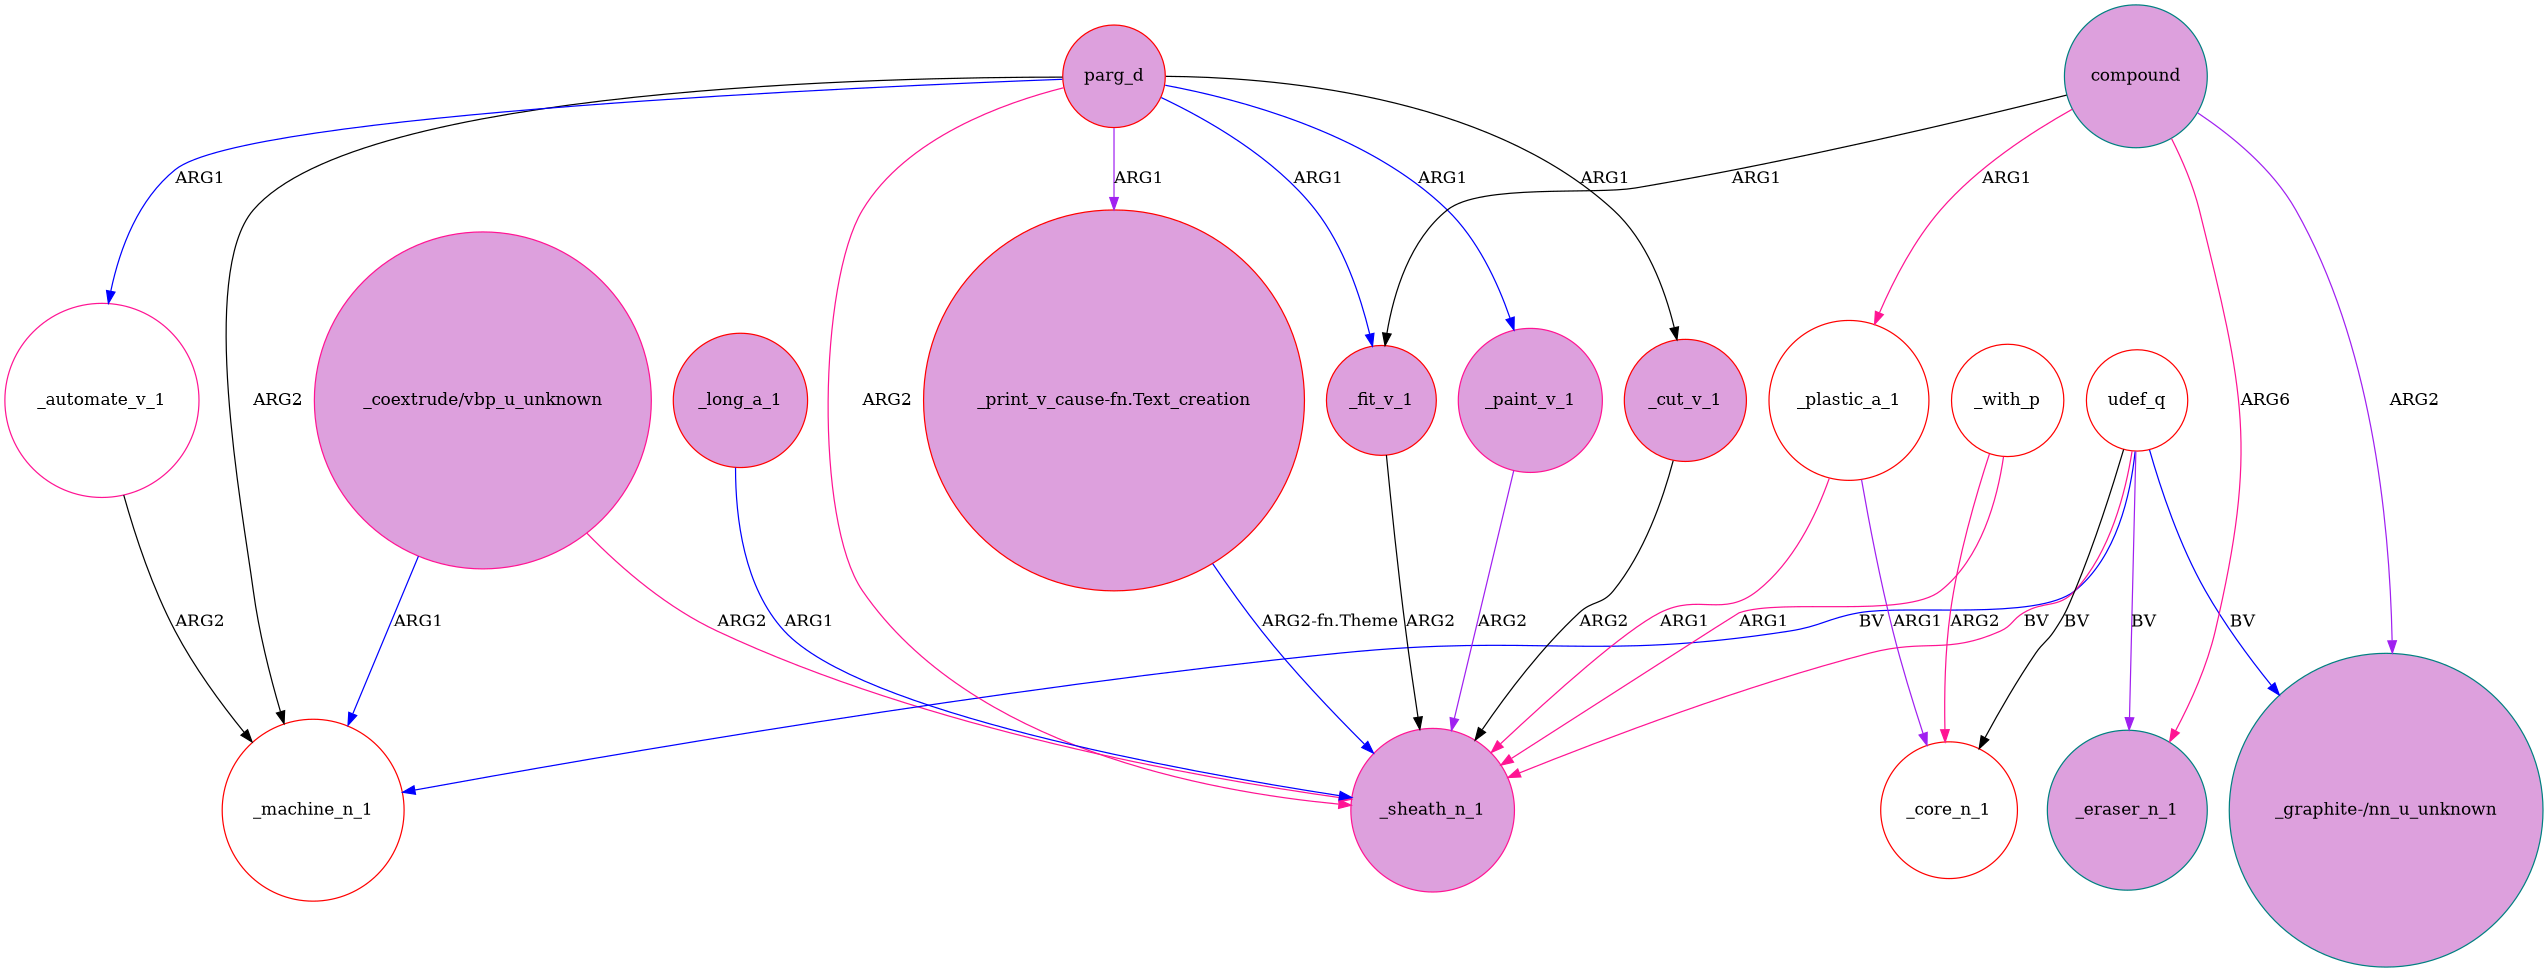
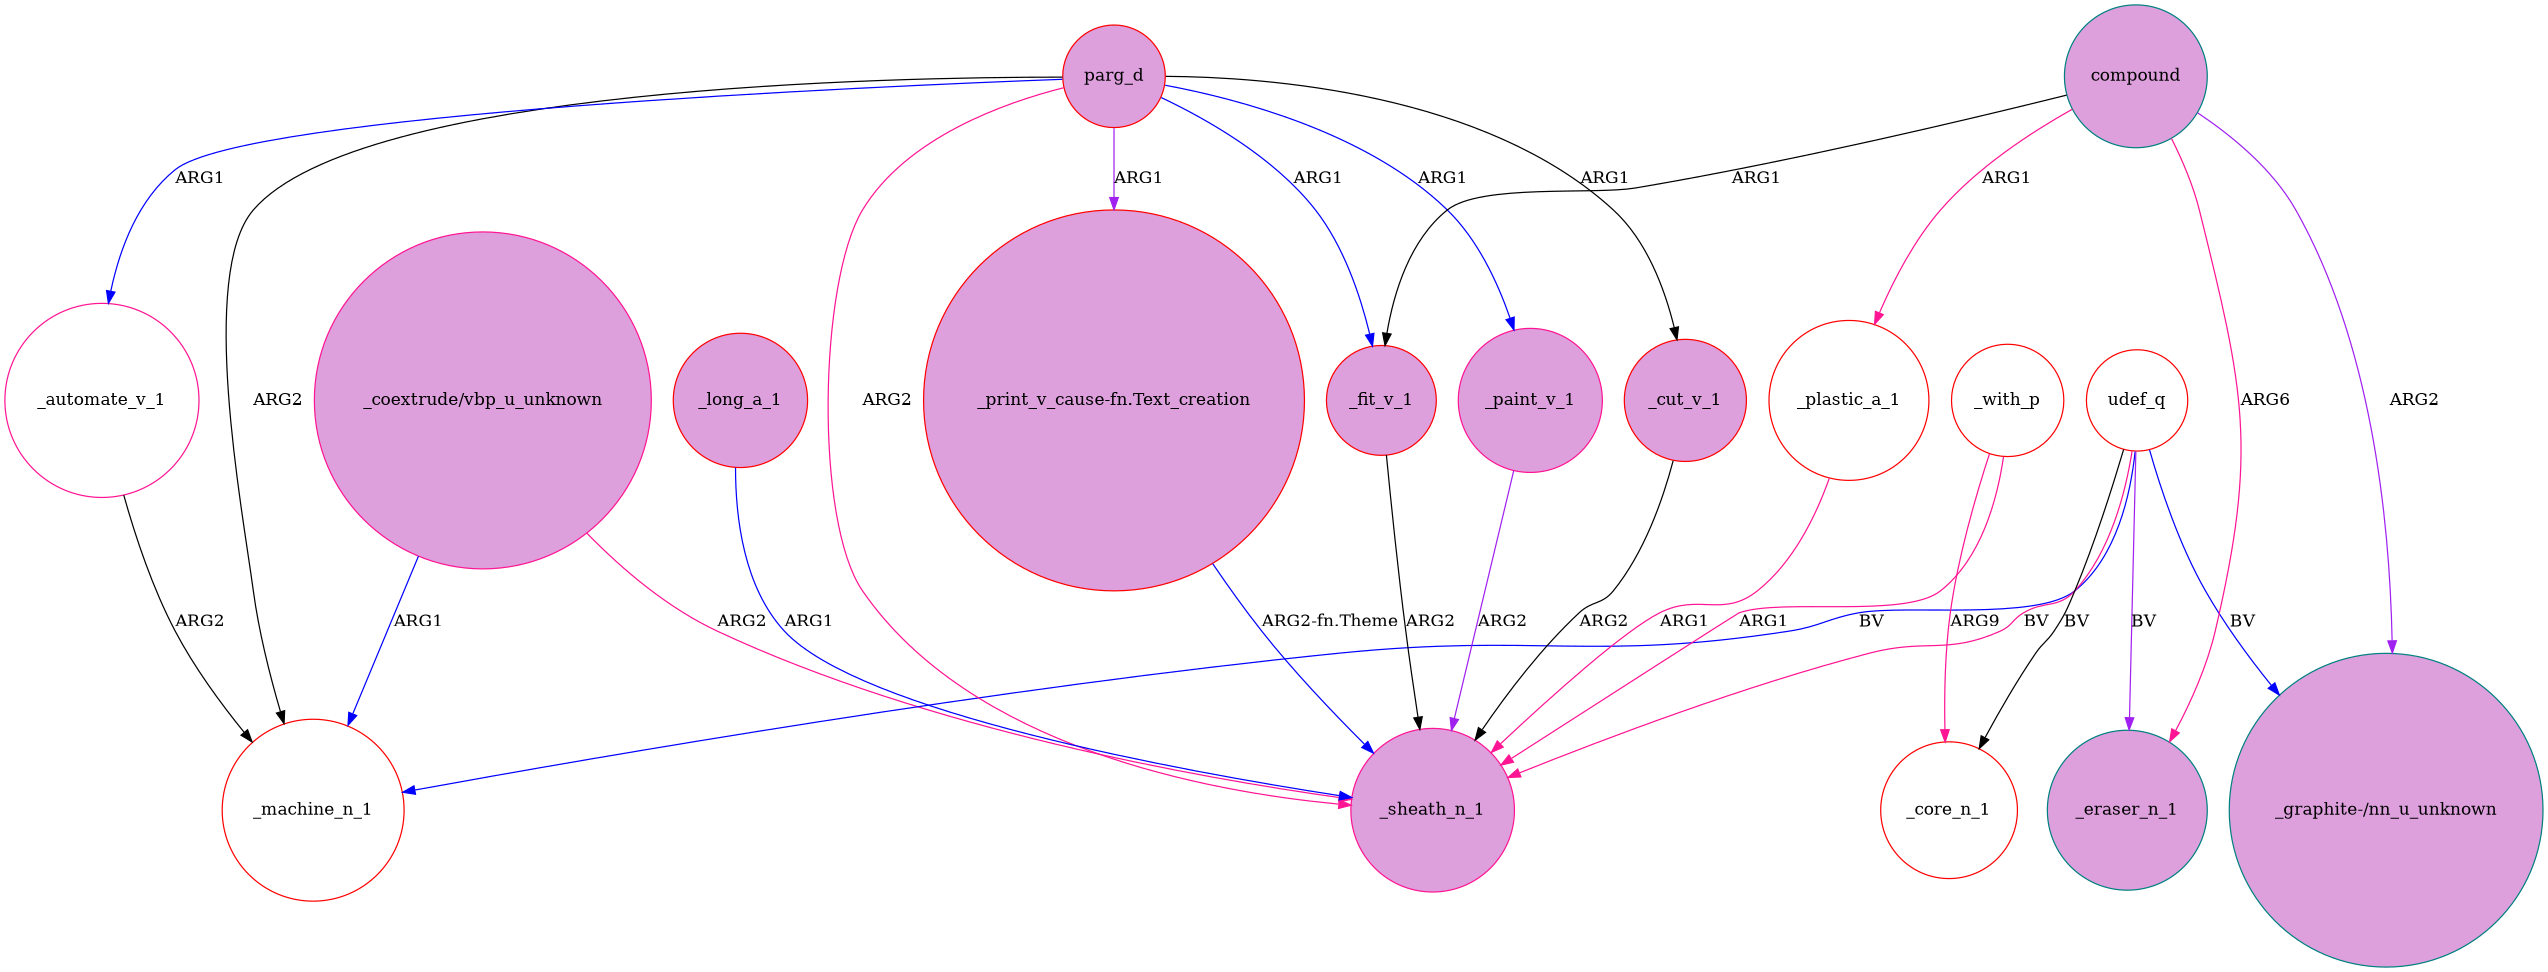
(1884, 595) -> none
(1975, 622) -> (1975, 622)
